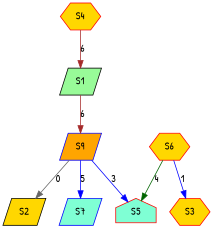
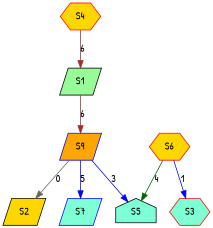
(136, 212) -> (136, 212)
(190, 212) -> (190, 212)
